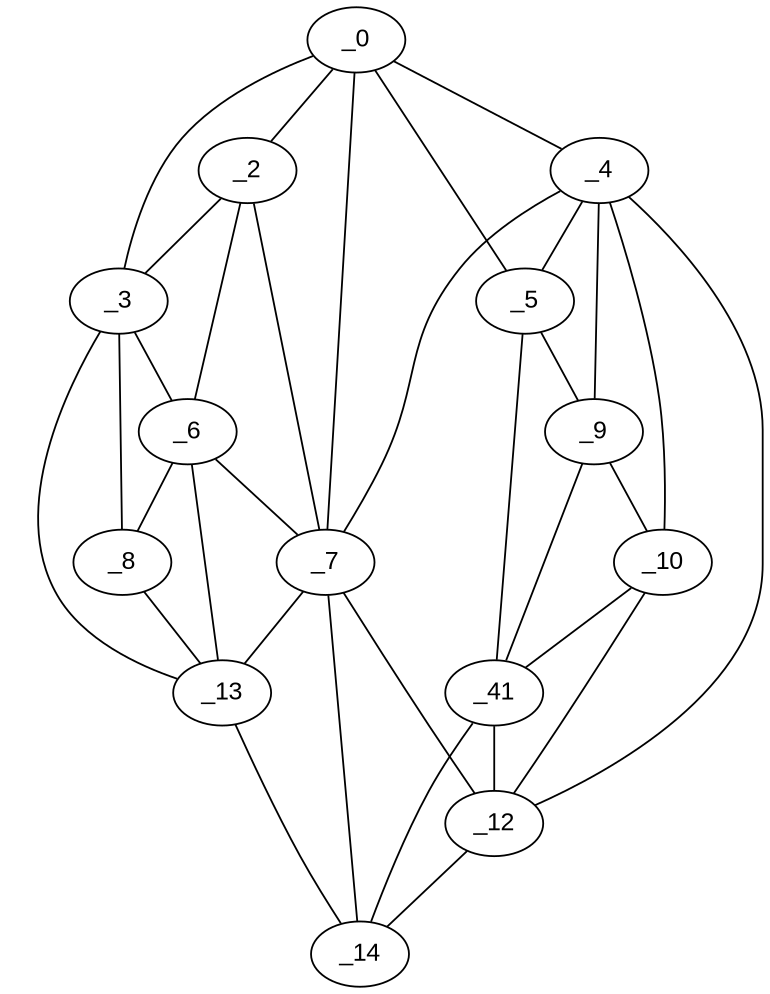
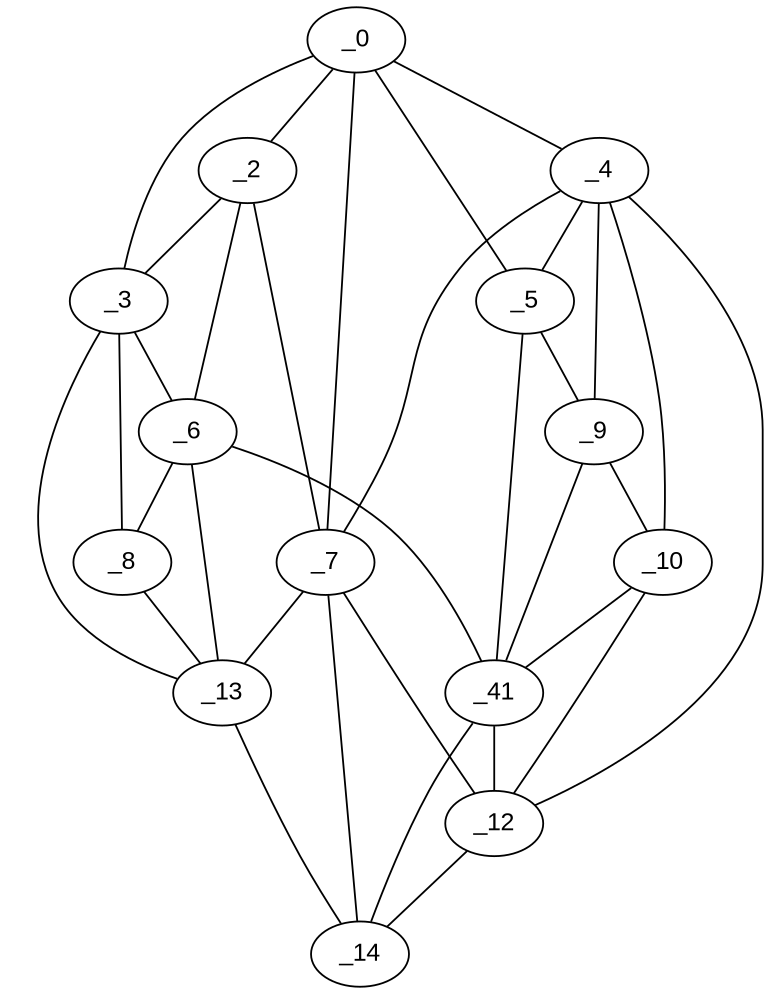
(257, 497) -> (383, 524)
